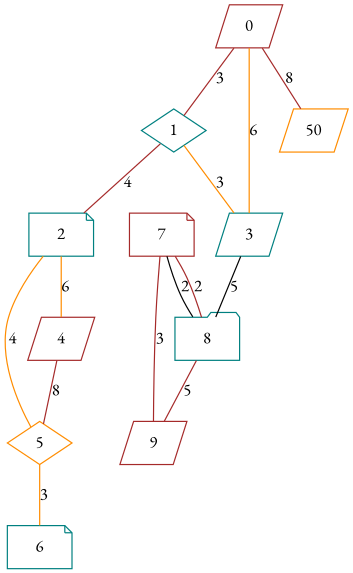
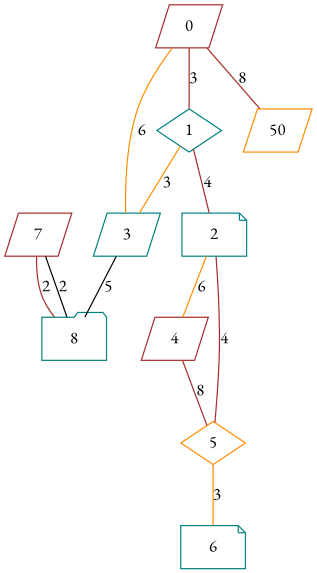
(162, 235) -> (38, 235)
(6, 339) -> (219, 340)
(153, 443) -> none
